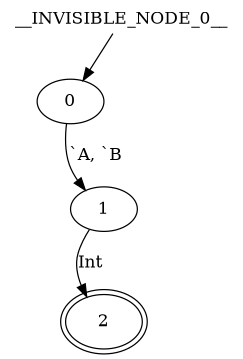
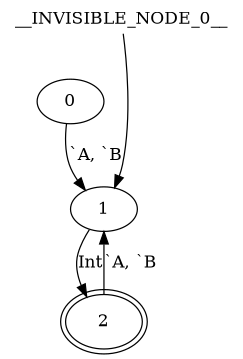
(101, 52) -> (128, 105)
none -> (104, 269)
